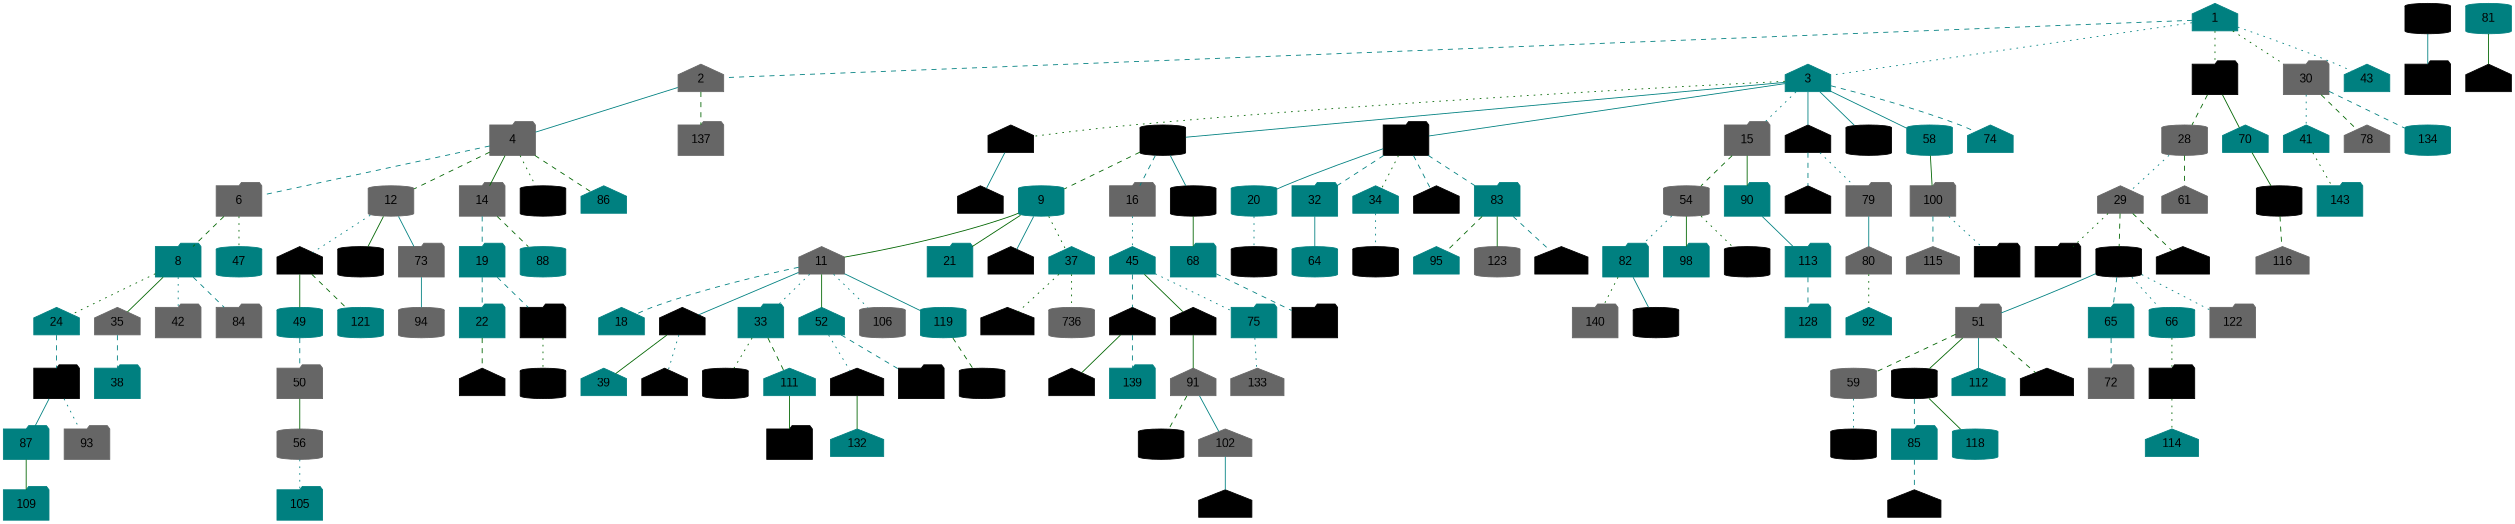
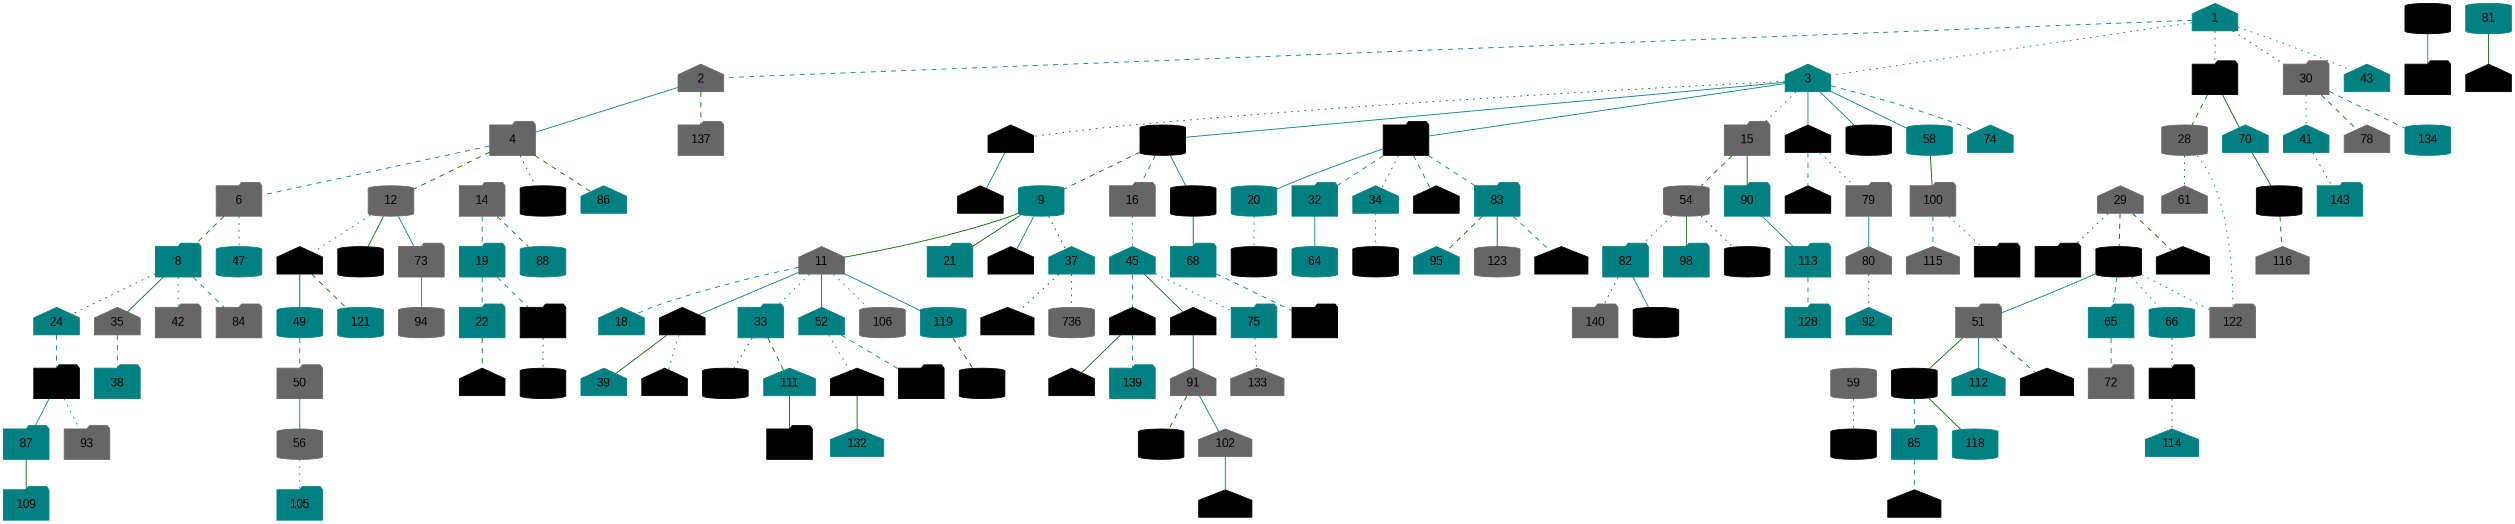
(497, 171) -> none
(2185, 171) -> (2185, 171)
(2150, 173) -> (2226, 228)
(1916, 353) -> none
(300, 414) -> (300, 414)
